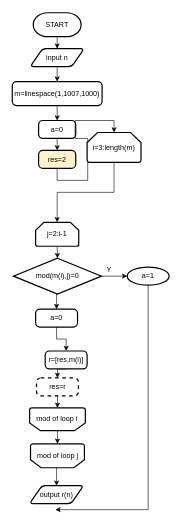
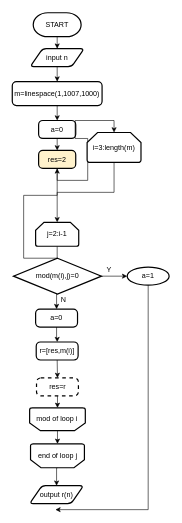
(57, 252) -> (24, 212)
none -> (64, 300)
(66, 360) -> (57, 351)
(58, 456) -> (58, 456)
